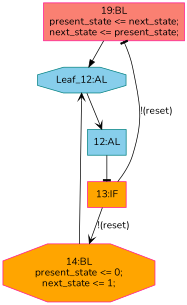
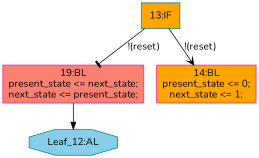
(107, 142) -> none
(80, 172) -> none
(107, 195) -> (161, 16)
(79, 273) -> (206, 84)
